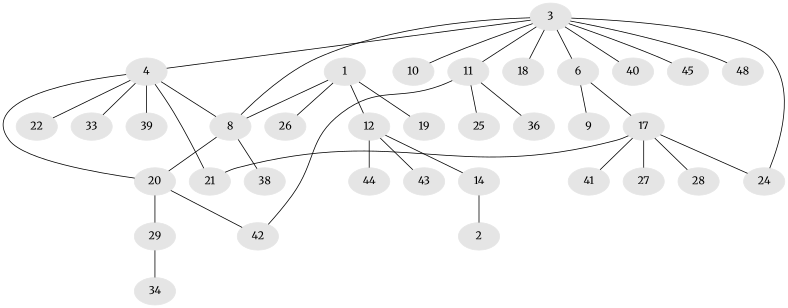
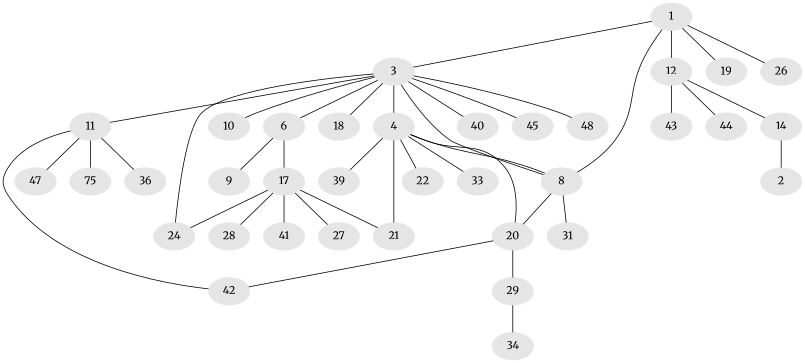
none -> (533, 44)
(479, 127) -> (90, 181)
none -> (35, 181)
(265, 181) -> (568, 236)
